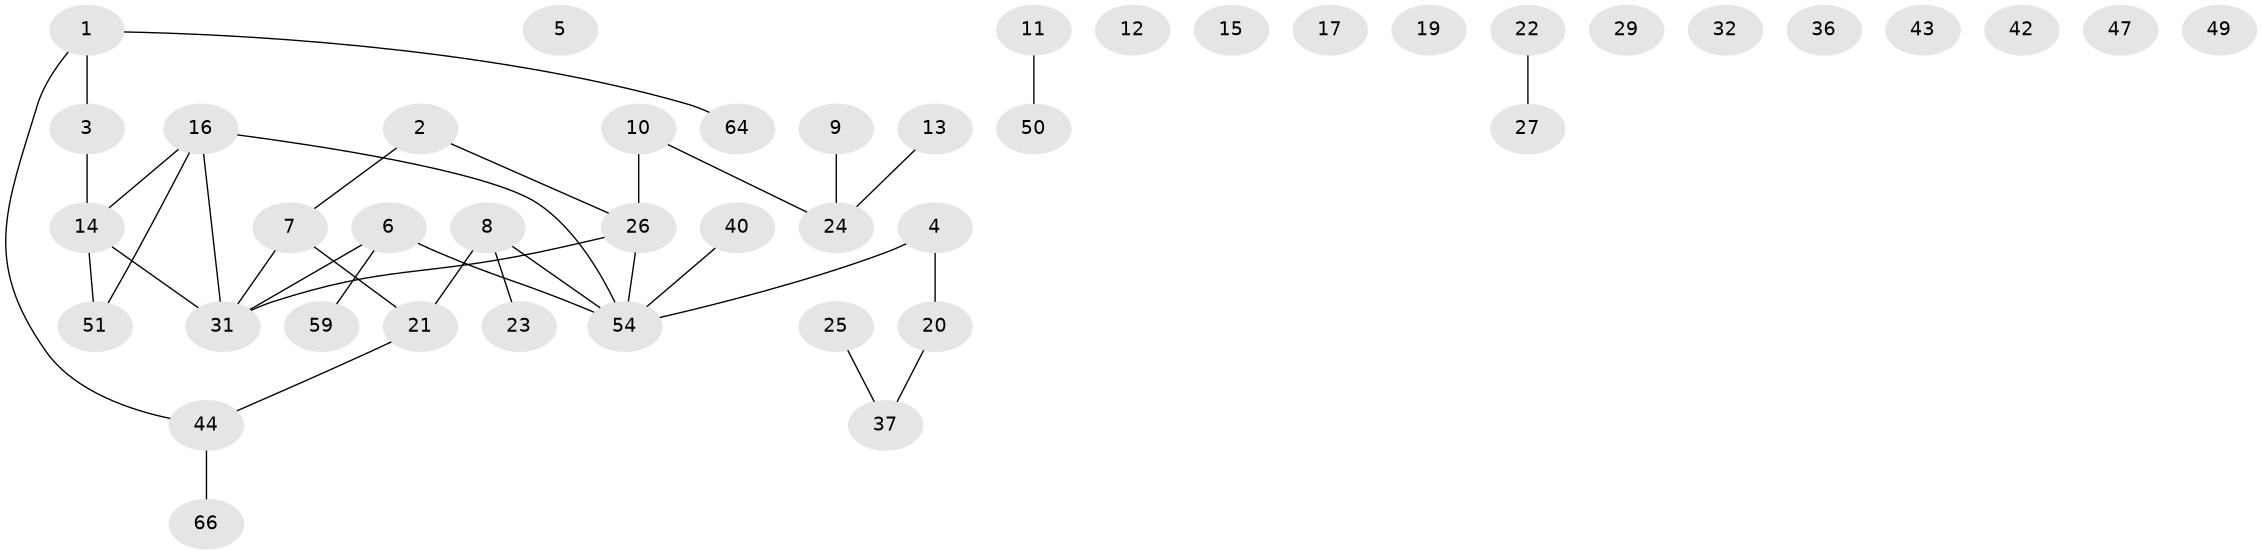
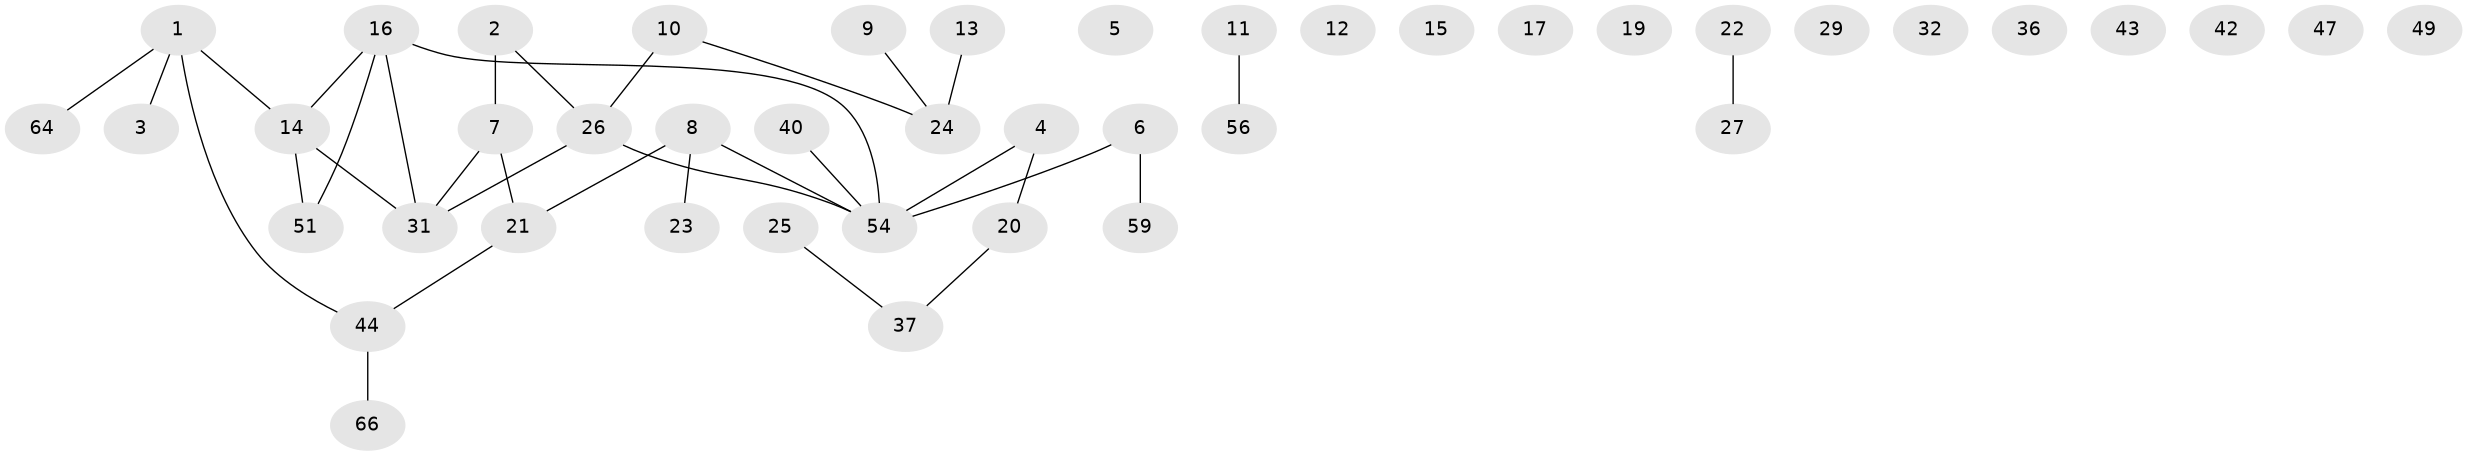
(1034, 129) -> (1239, 129)
(87, 179) -> (236, 80)
(306, 277) -> none
